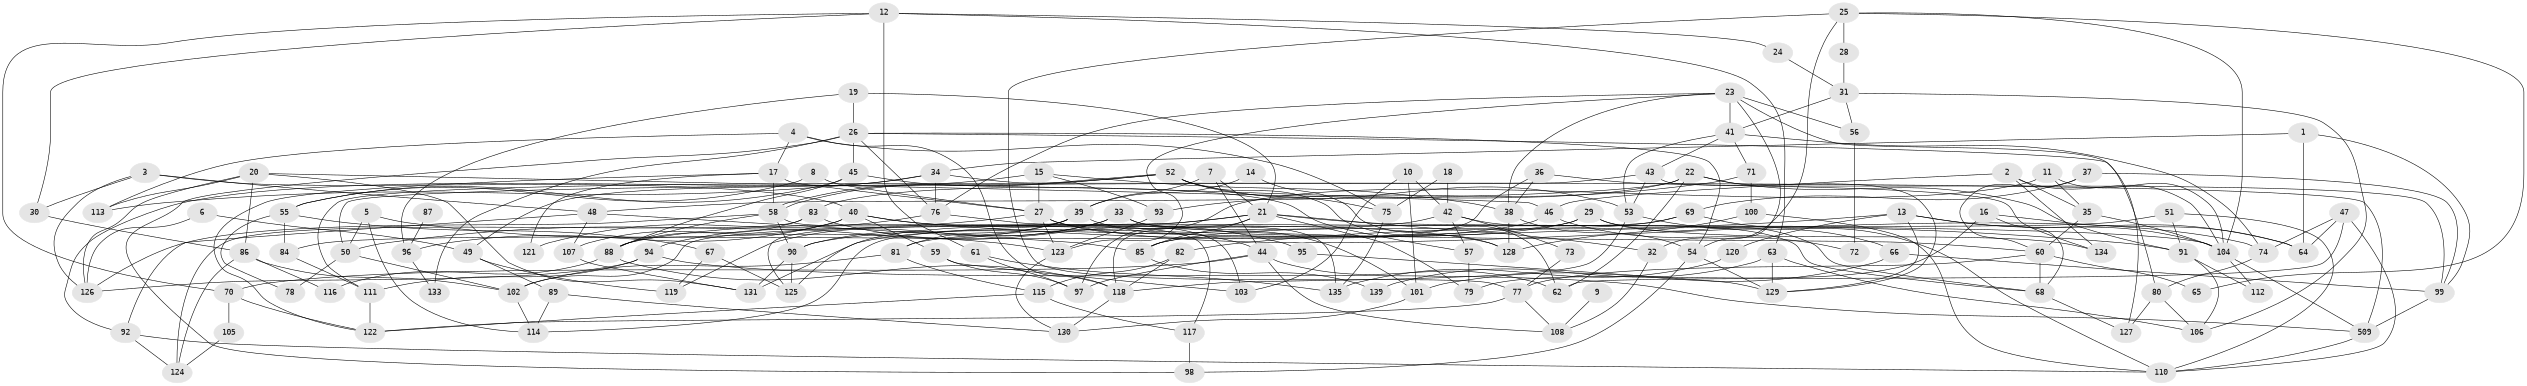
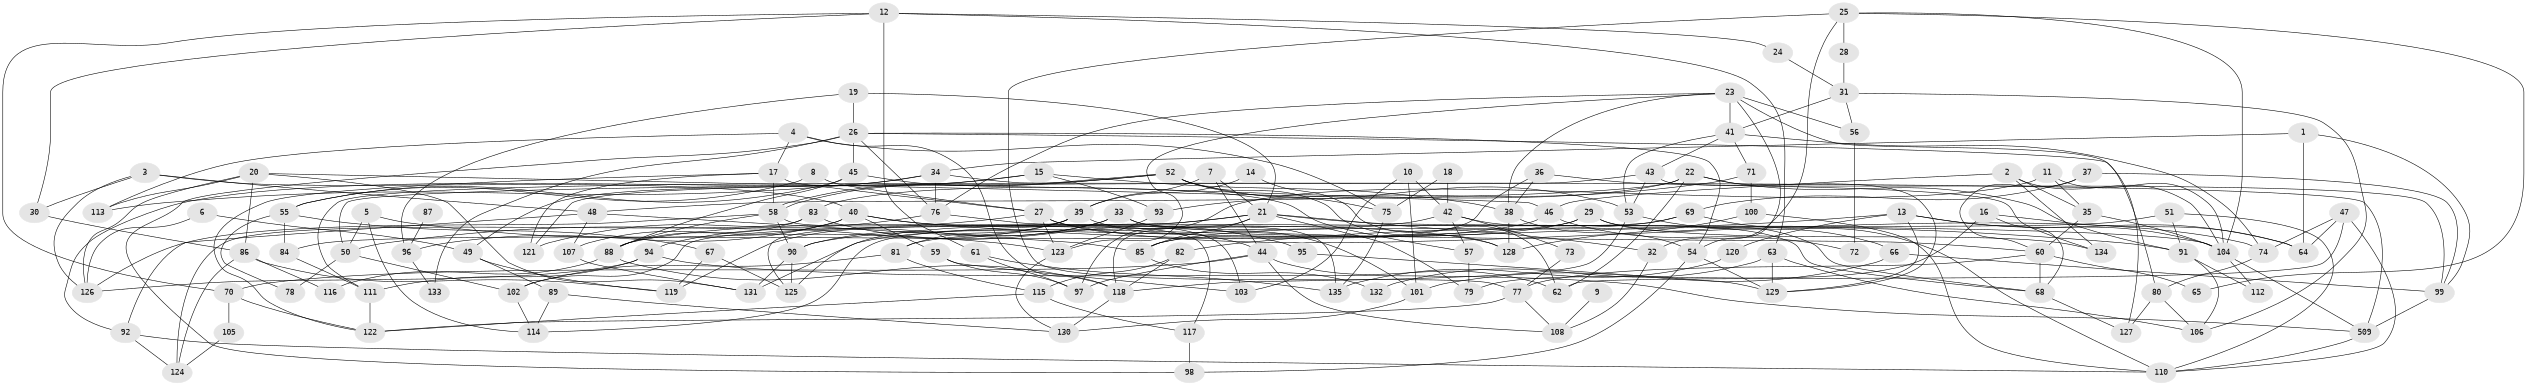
(1039, 193) -> (771, 187)
(322, 274) -> (455, 281)
(1376, 293) -> (1376, 293)
